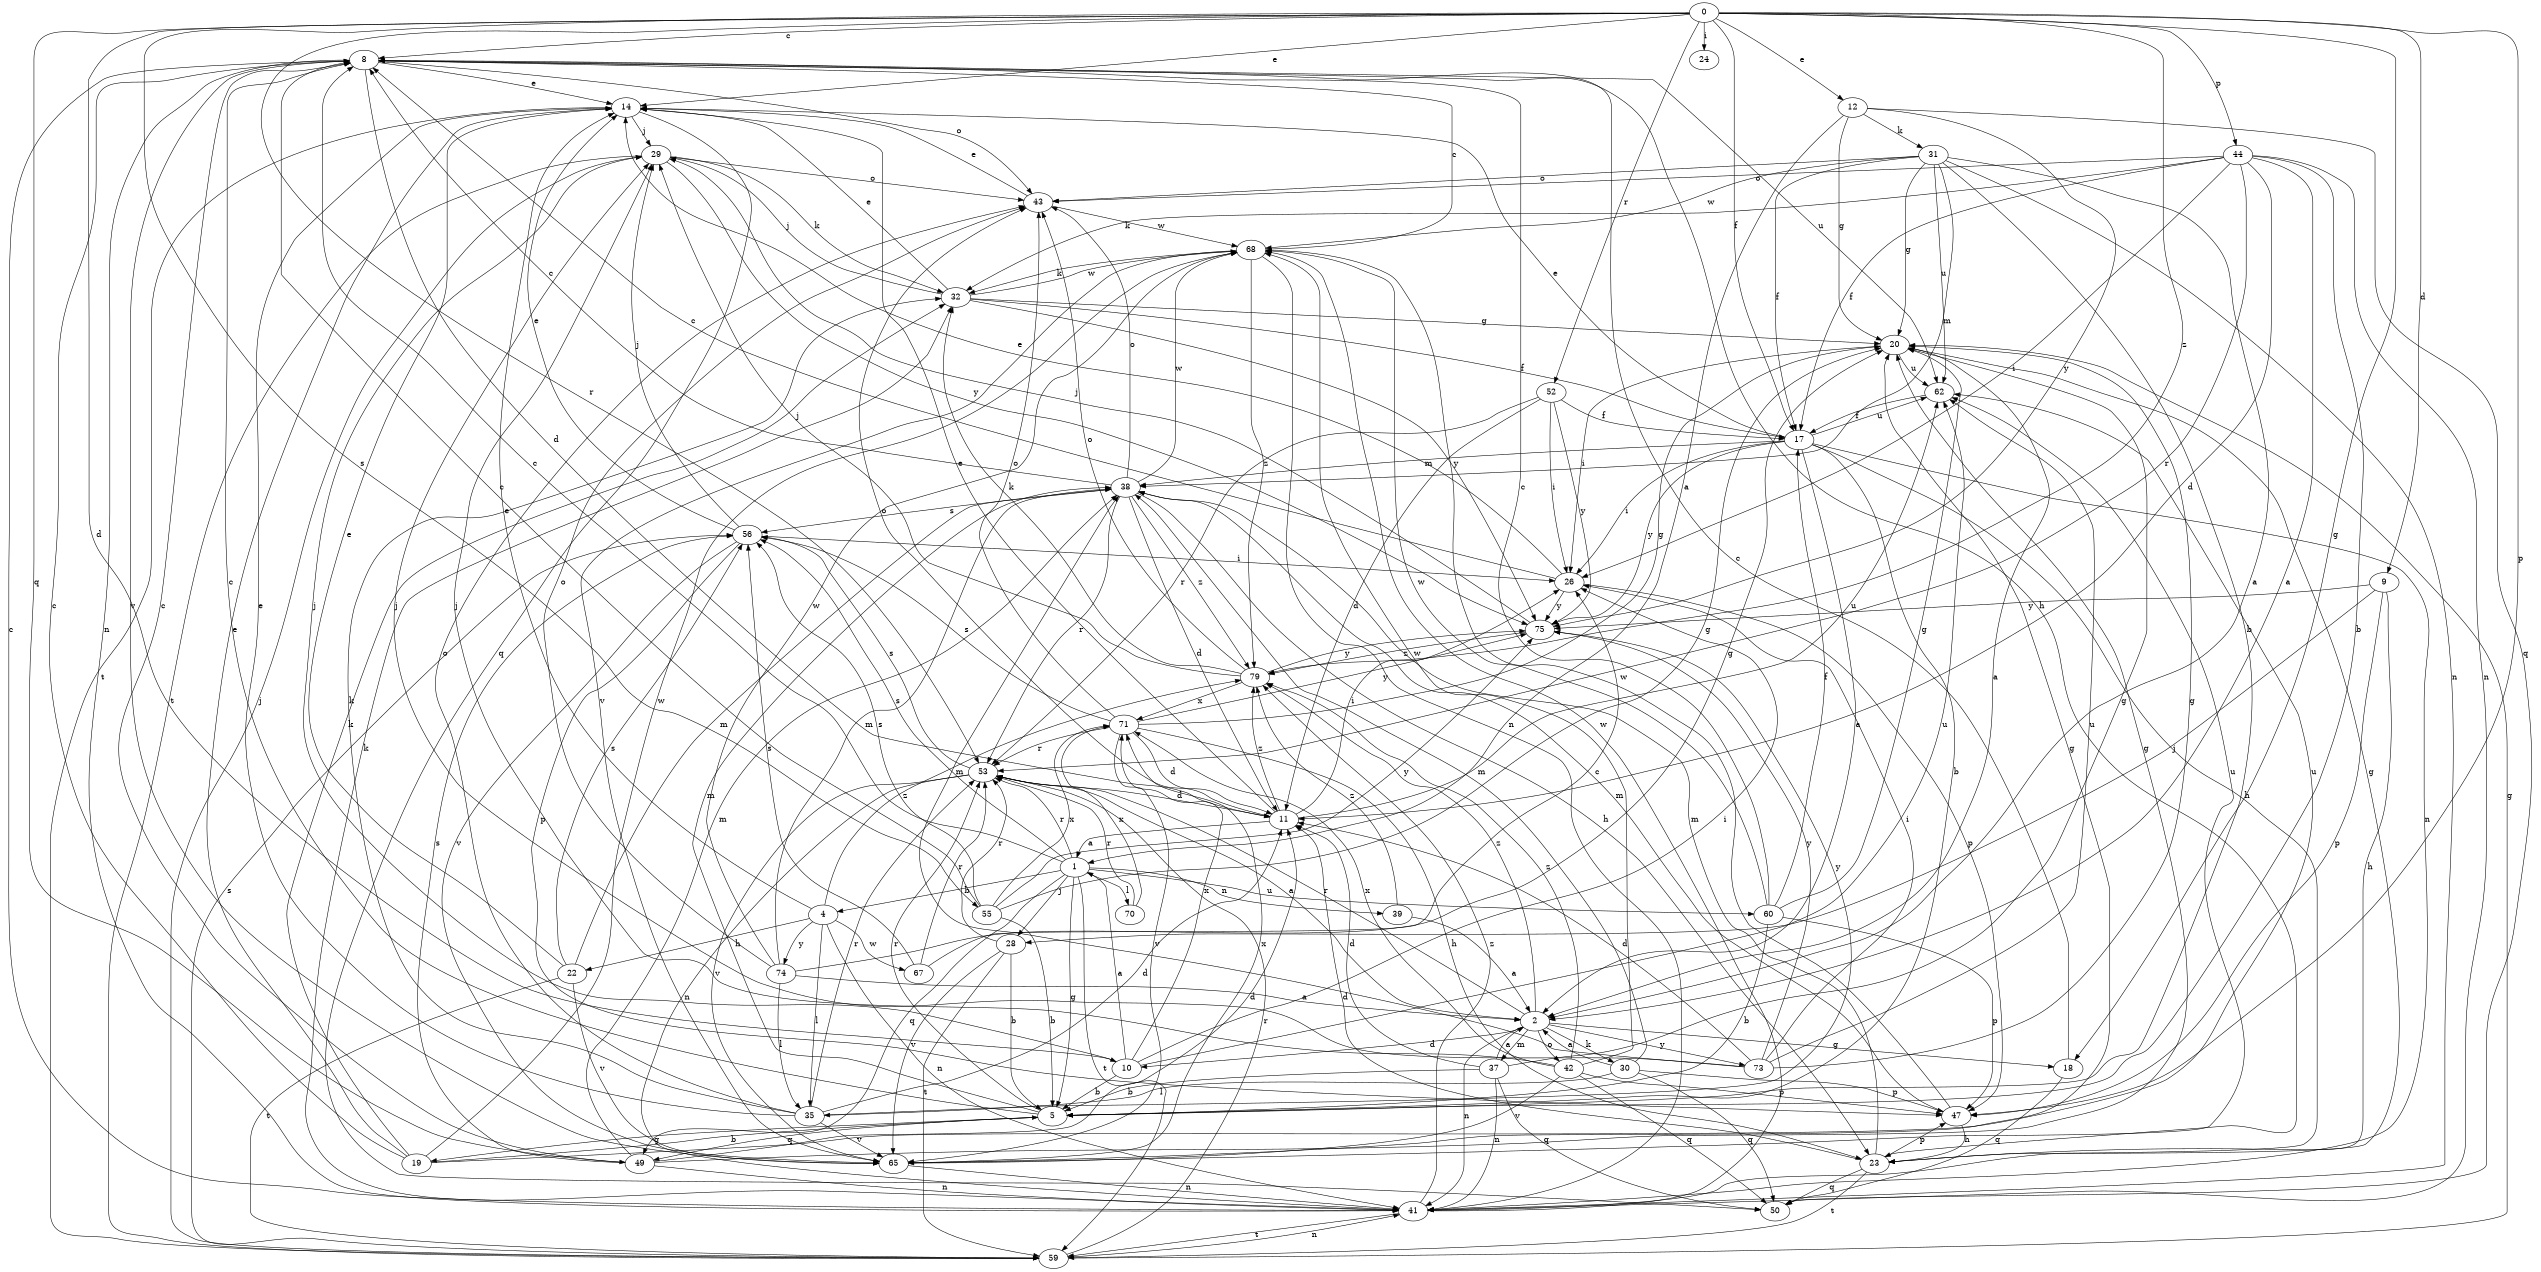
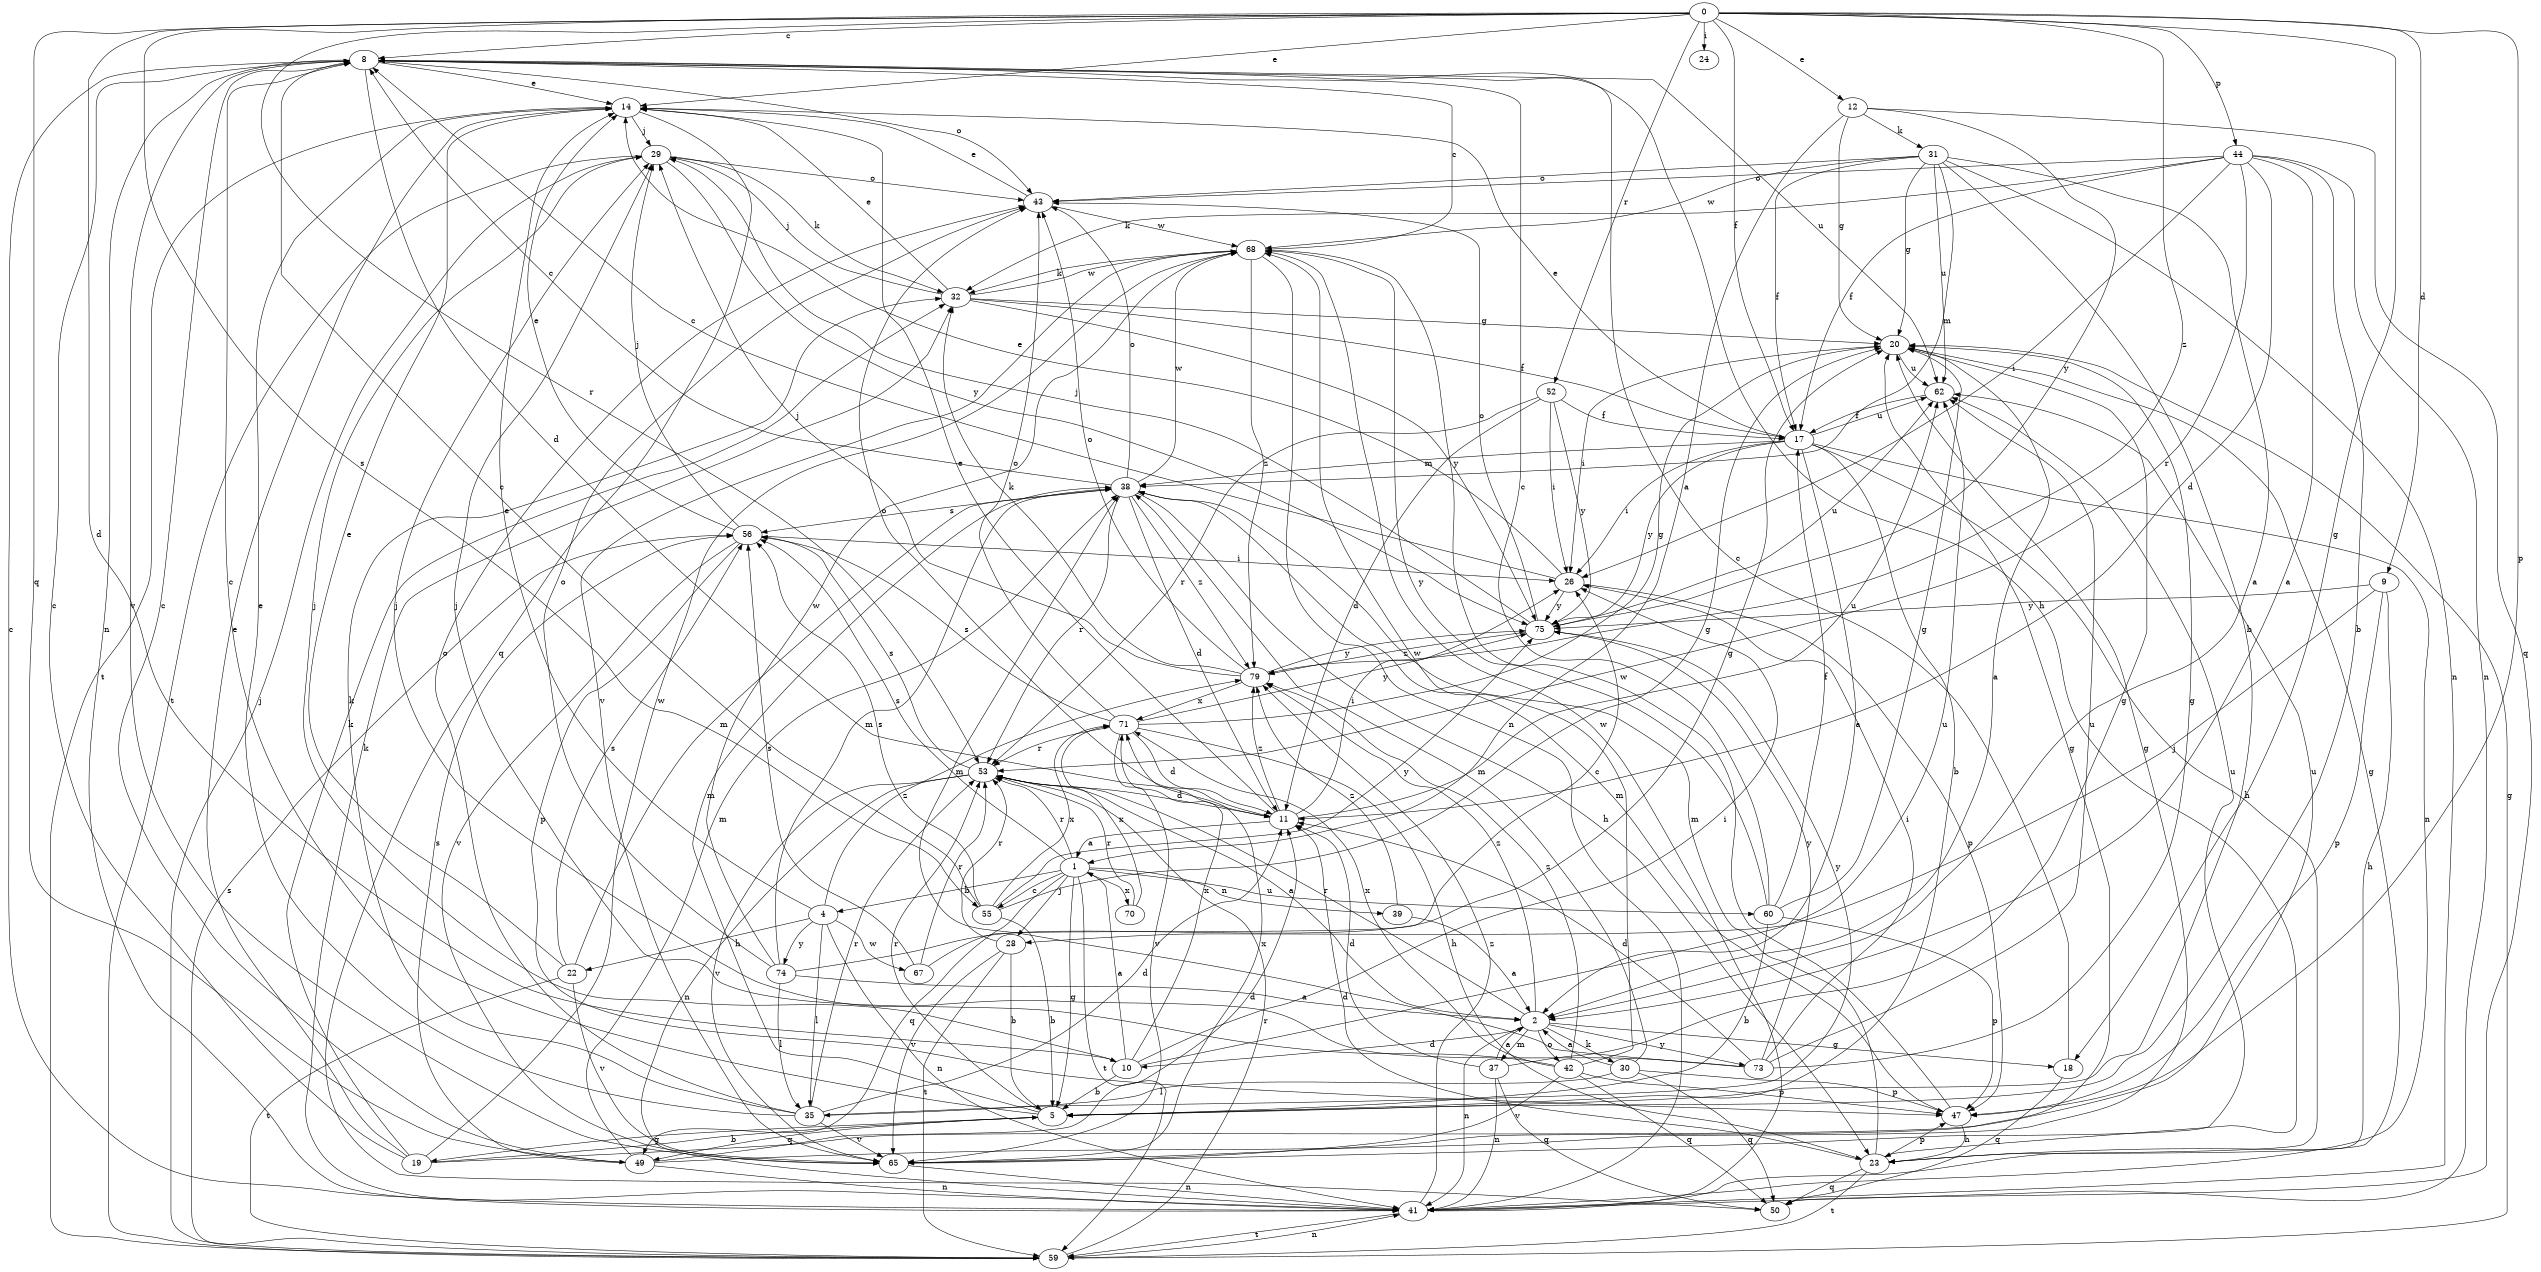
none -> (1461, 234)
(601, 527) -> (1032, 887)
none -> (1766, 558)
(1421, 582) -> (1421, 582)
(1128, 891) -> (1128, 891)
(1273, 1076) -> none
